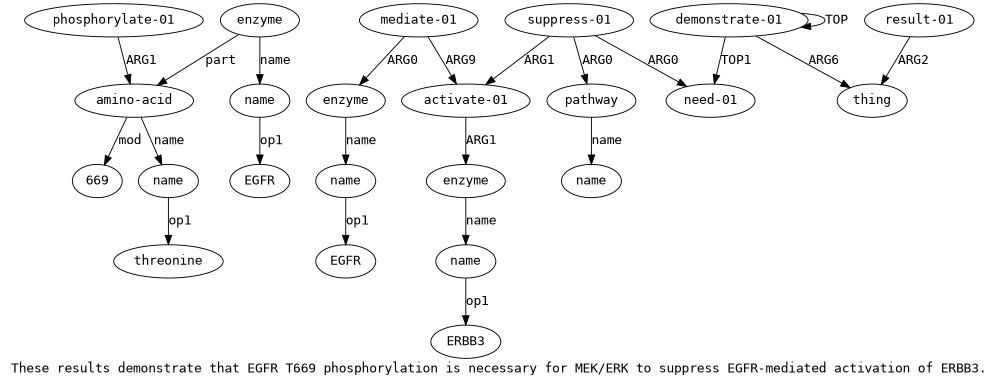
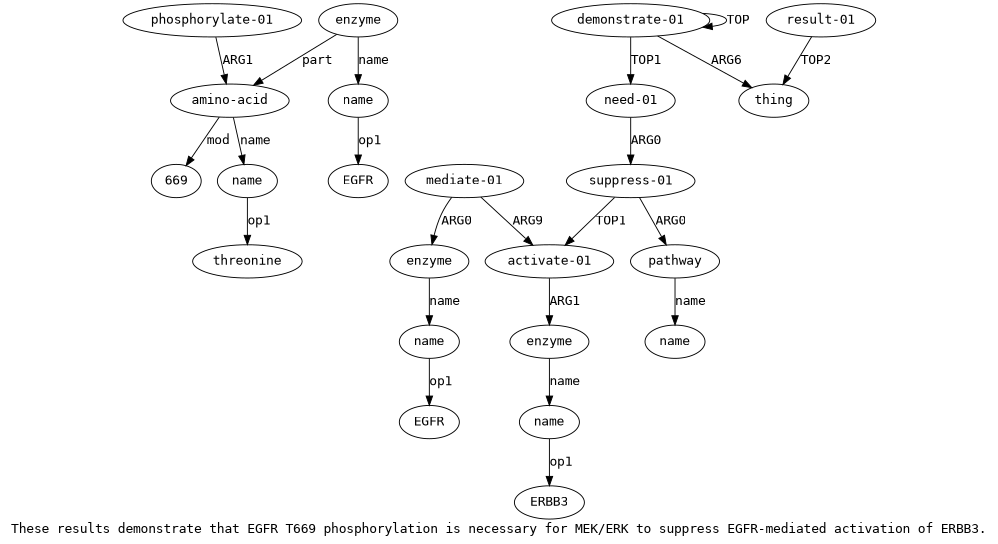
(637, 59) -> (631, 136)
(540, 60) -> (611, 221)
(914, 60) -> (816, 60)
